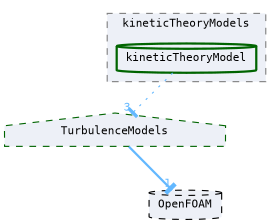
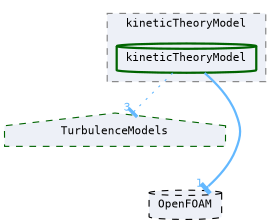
(186, 24) -> (186, 24)
(148, 166) -> (240, 129)
